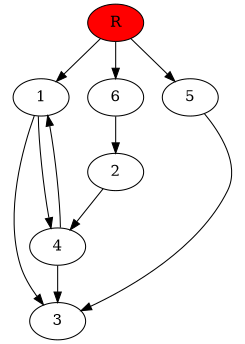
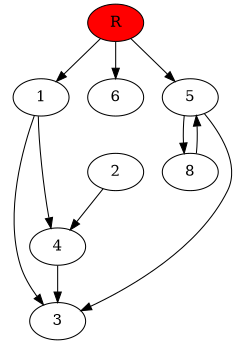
(116, 130) -> none
none -> (190, 172)
(57, 177) -> none
